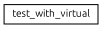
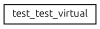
(51, 14) -> (50, 14)
